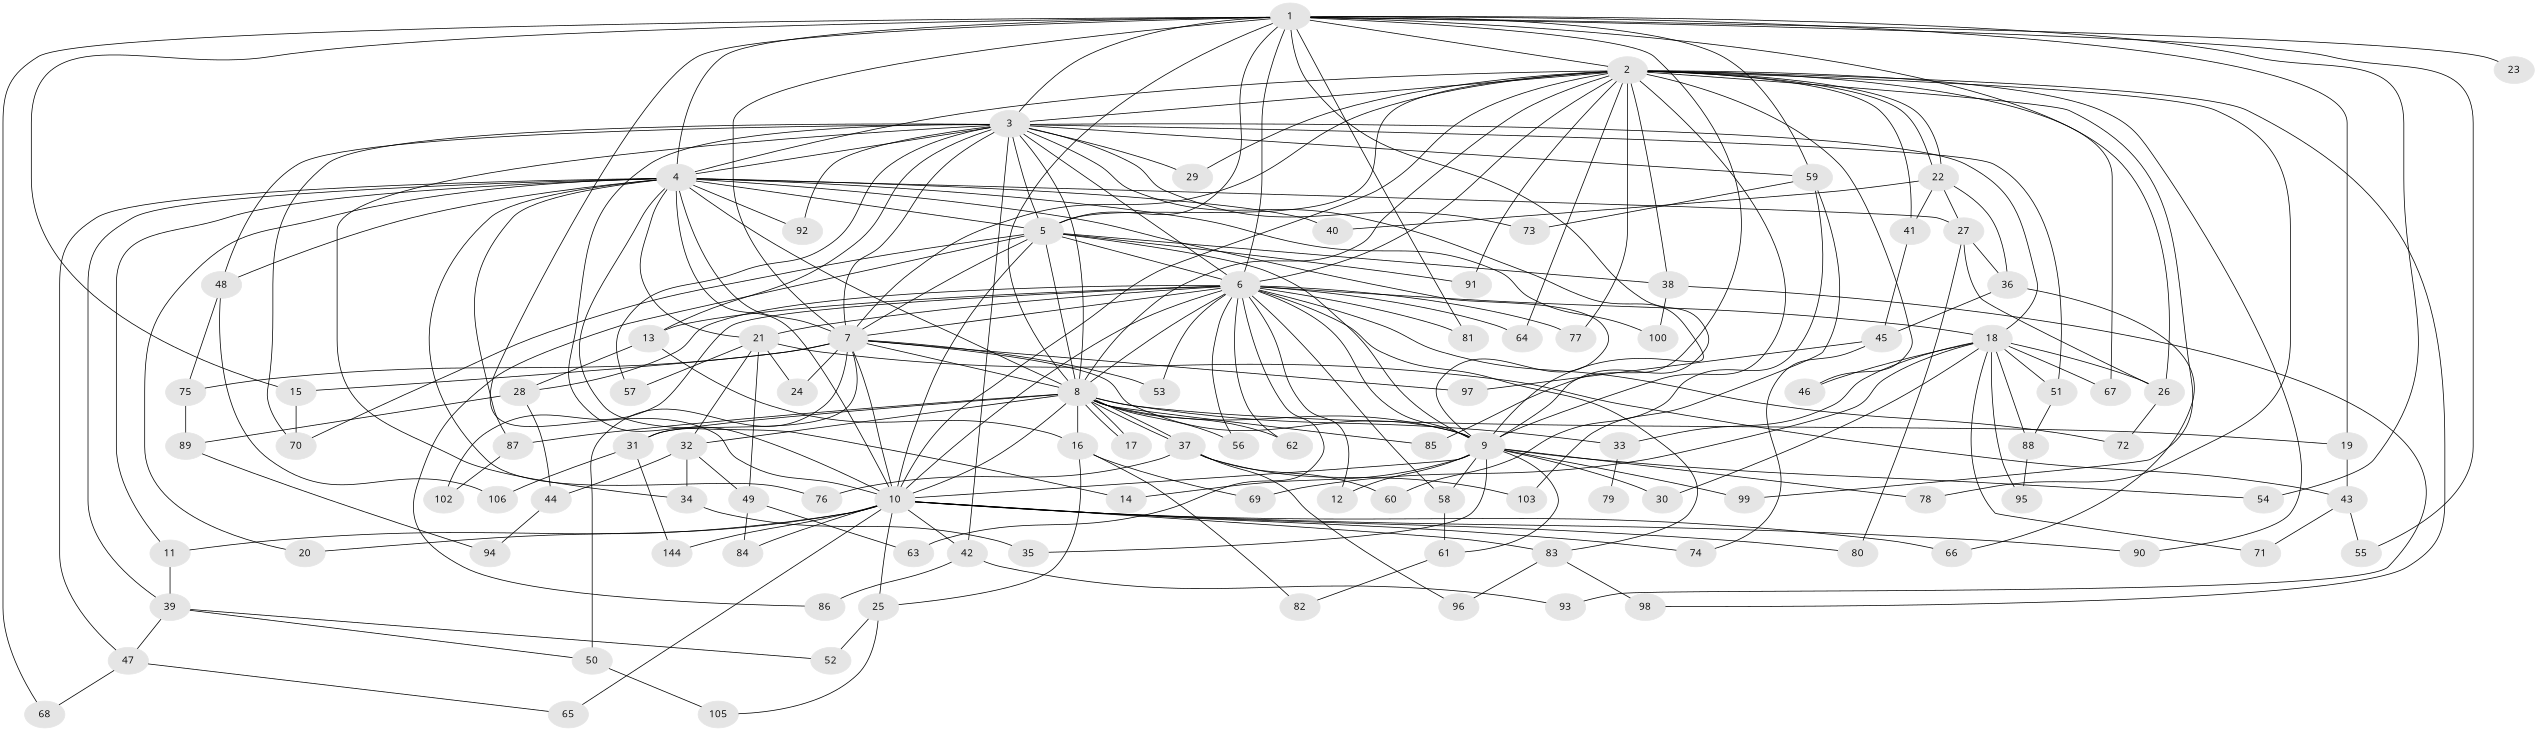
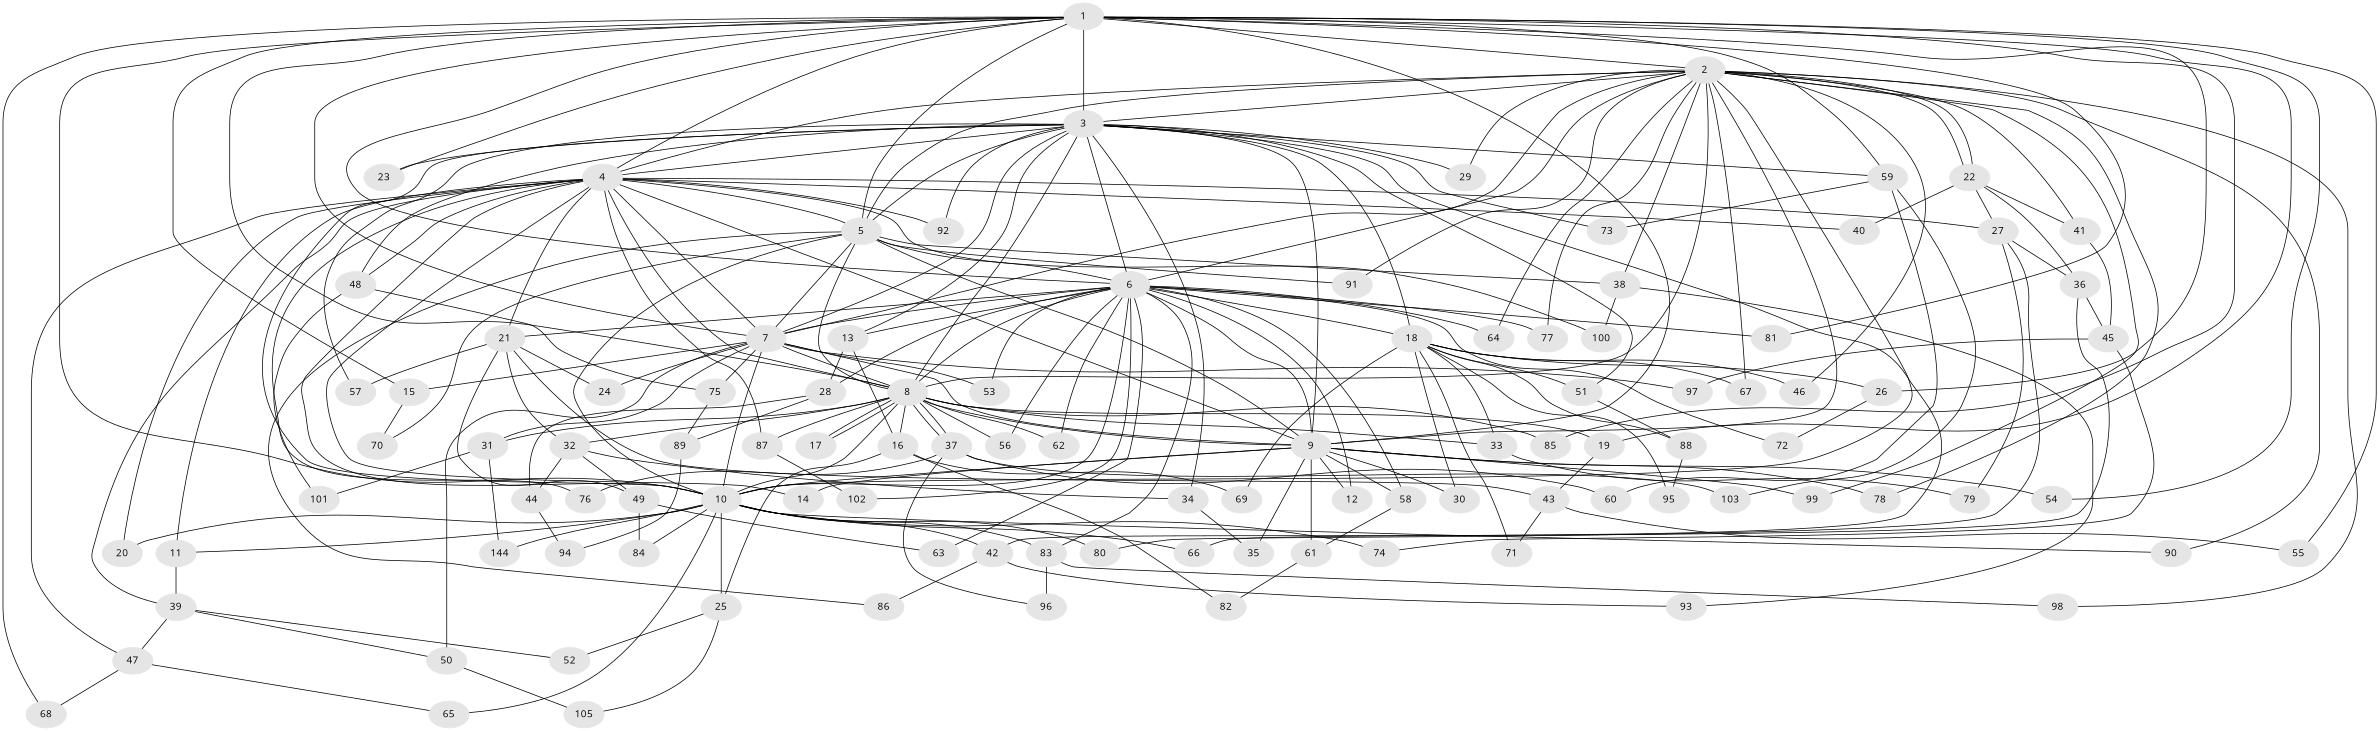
(345, 158) -> (731, 135)
(2038, 330) -> (2023, 370)
(497, 500) -> (319, 500)
